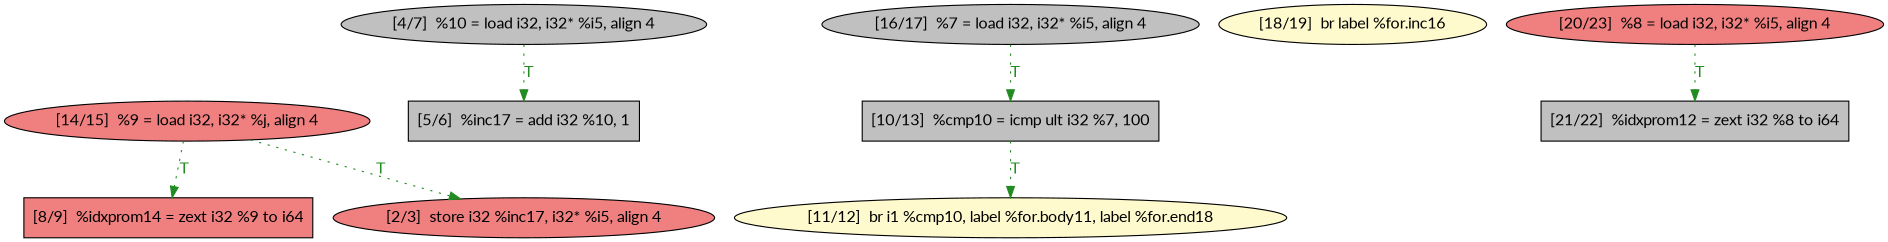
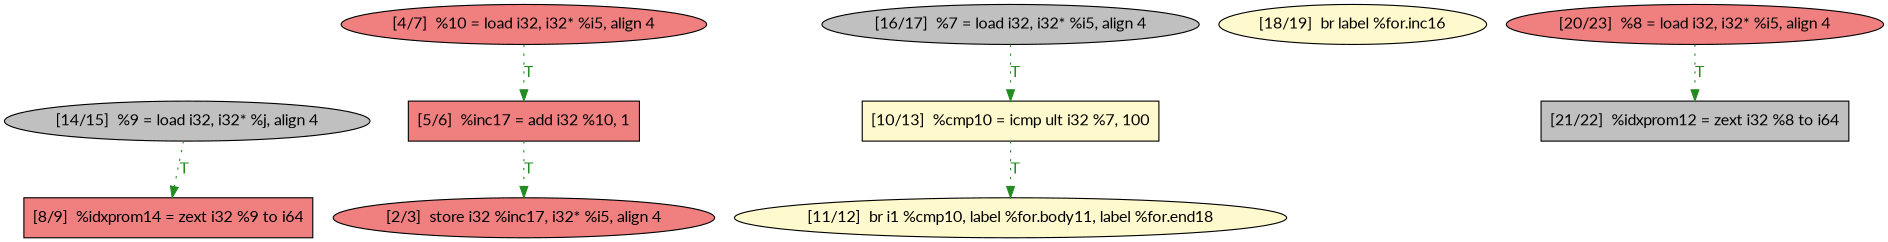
(524, 24) -> (524, 24)
(187, 121) -> (187, 121)
(524, 121) -> (524, 121)
(1011, 121) -> (1011, 121)
(350, 168) -> (524, 164)
